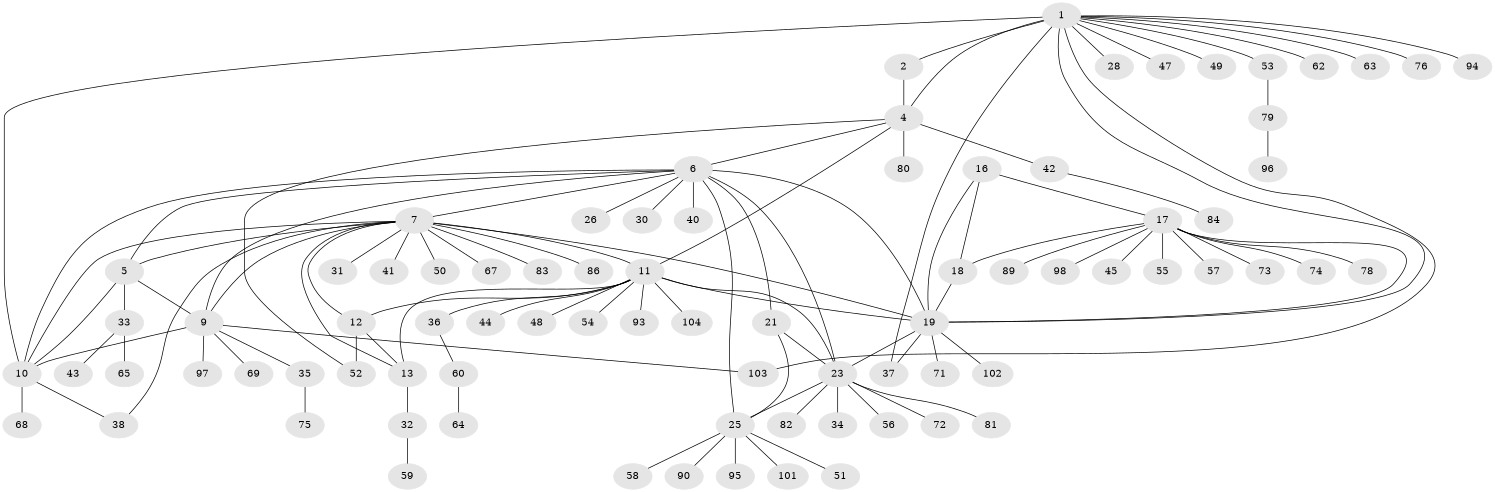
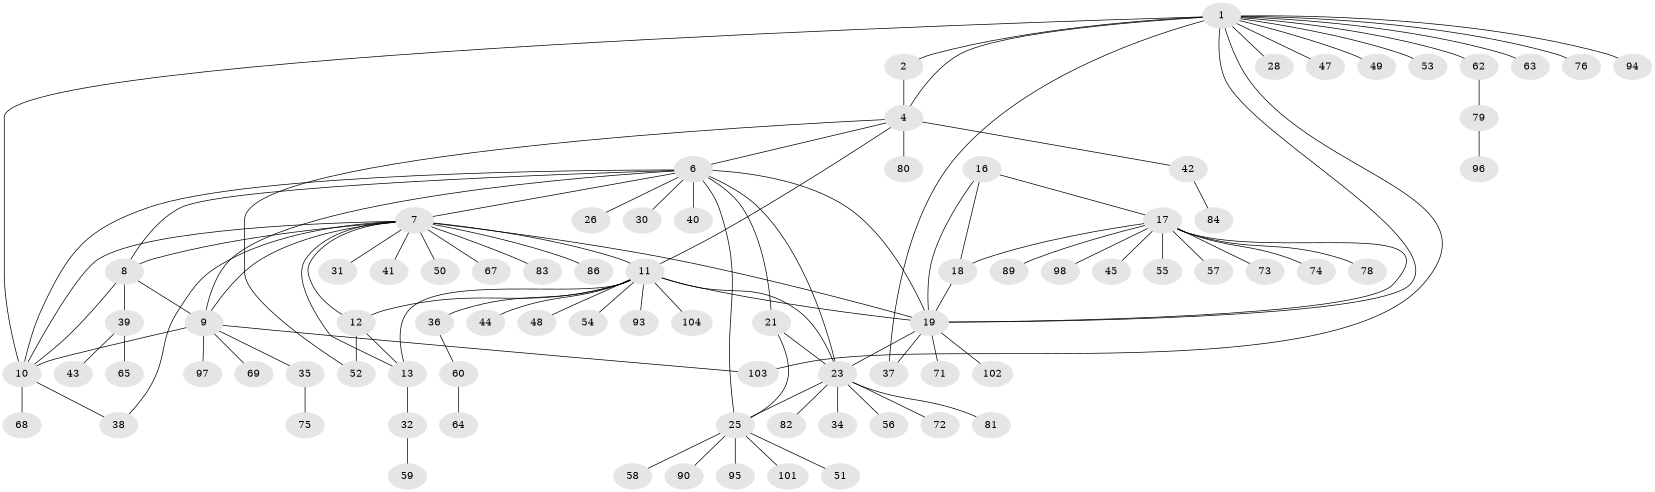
(1268, 93) -> (1479, 93)
(124, 272) -> (124, 272)
(124, 323) -> (124, 323)
